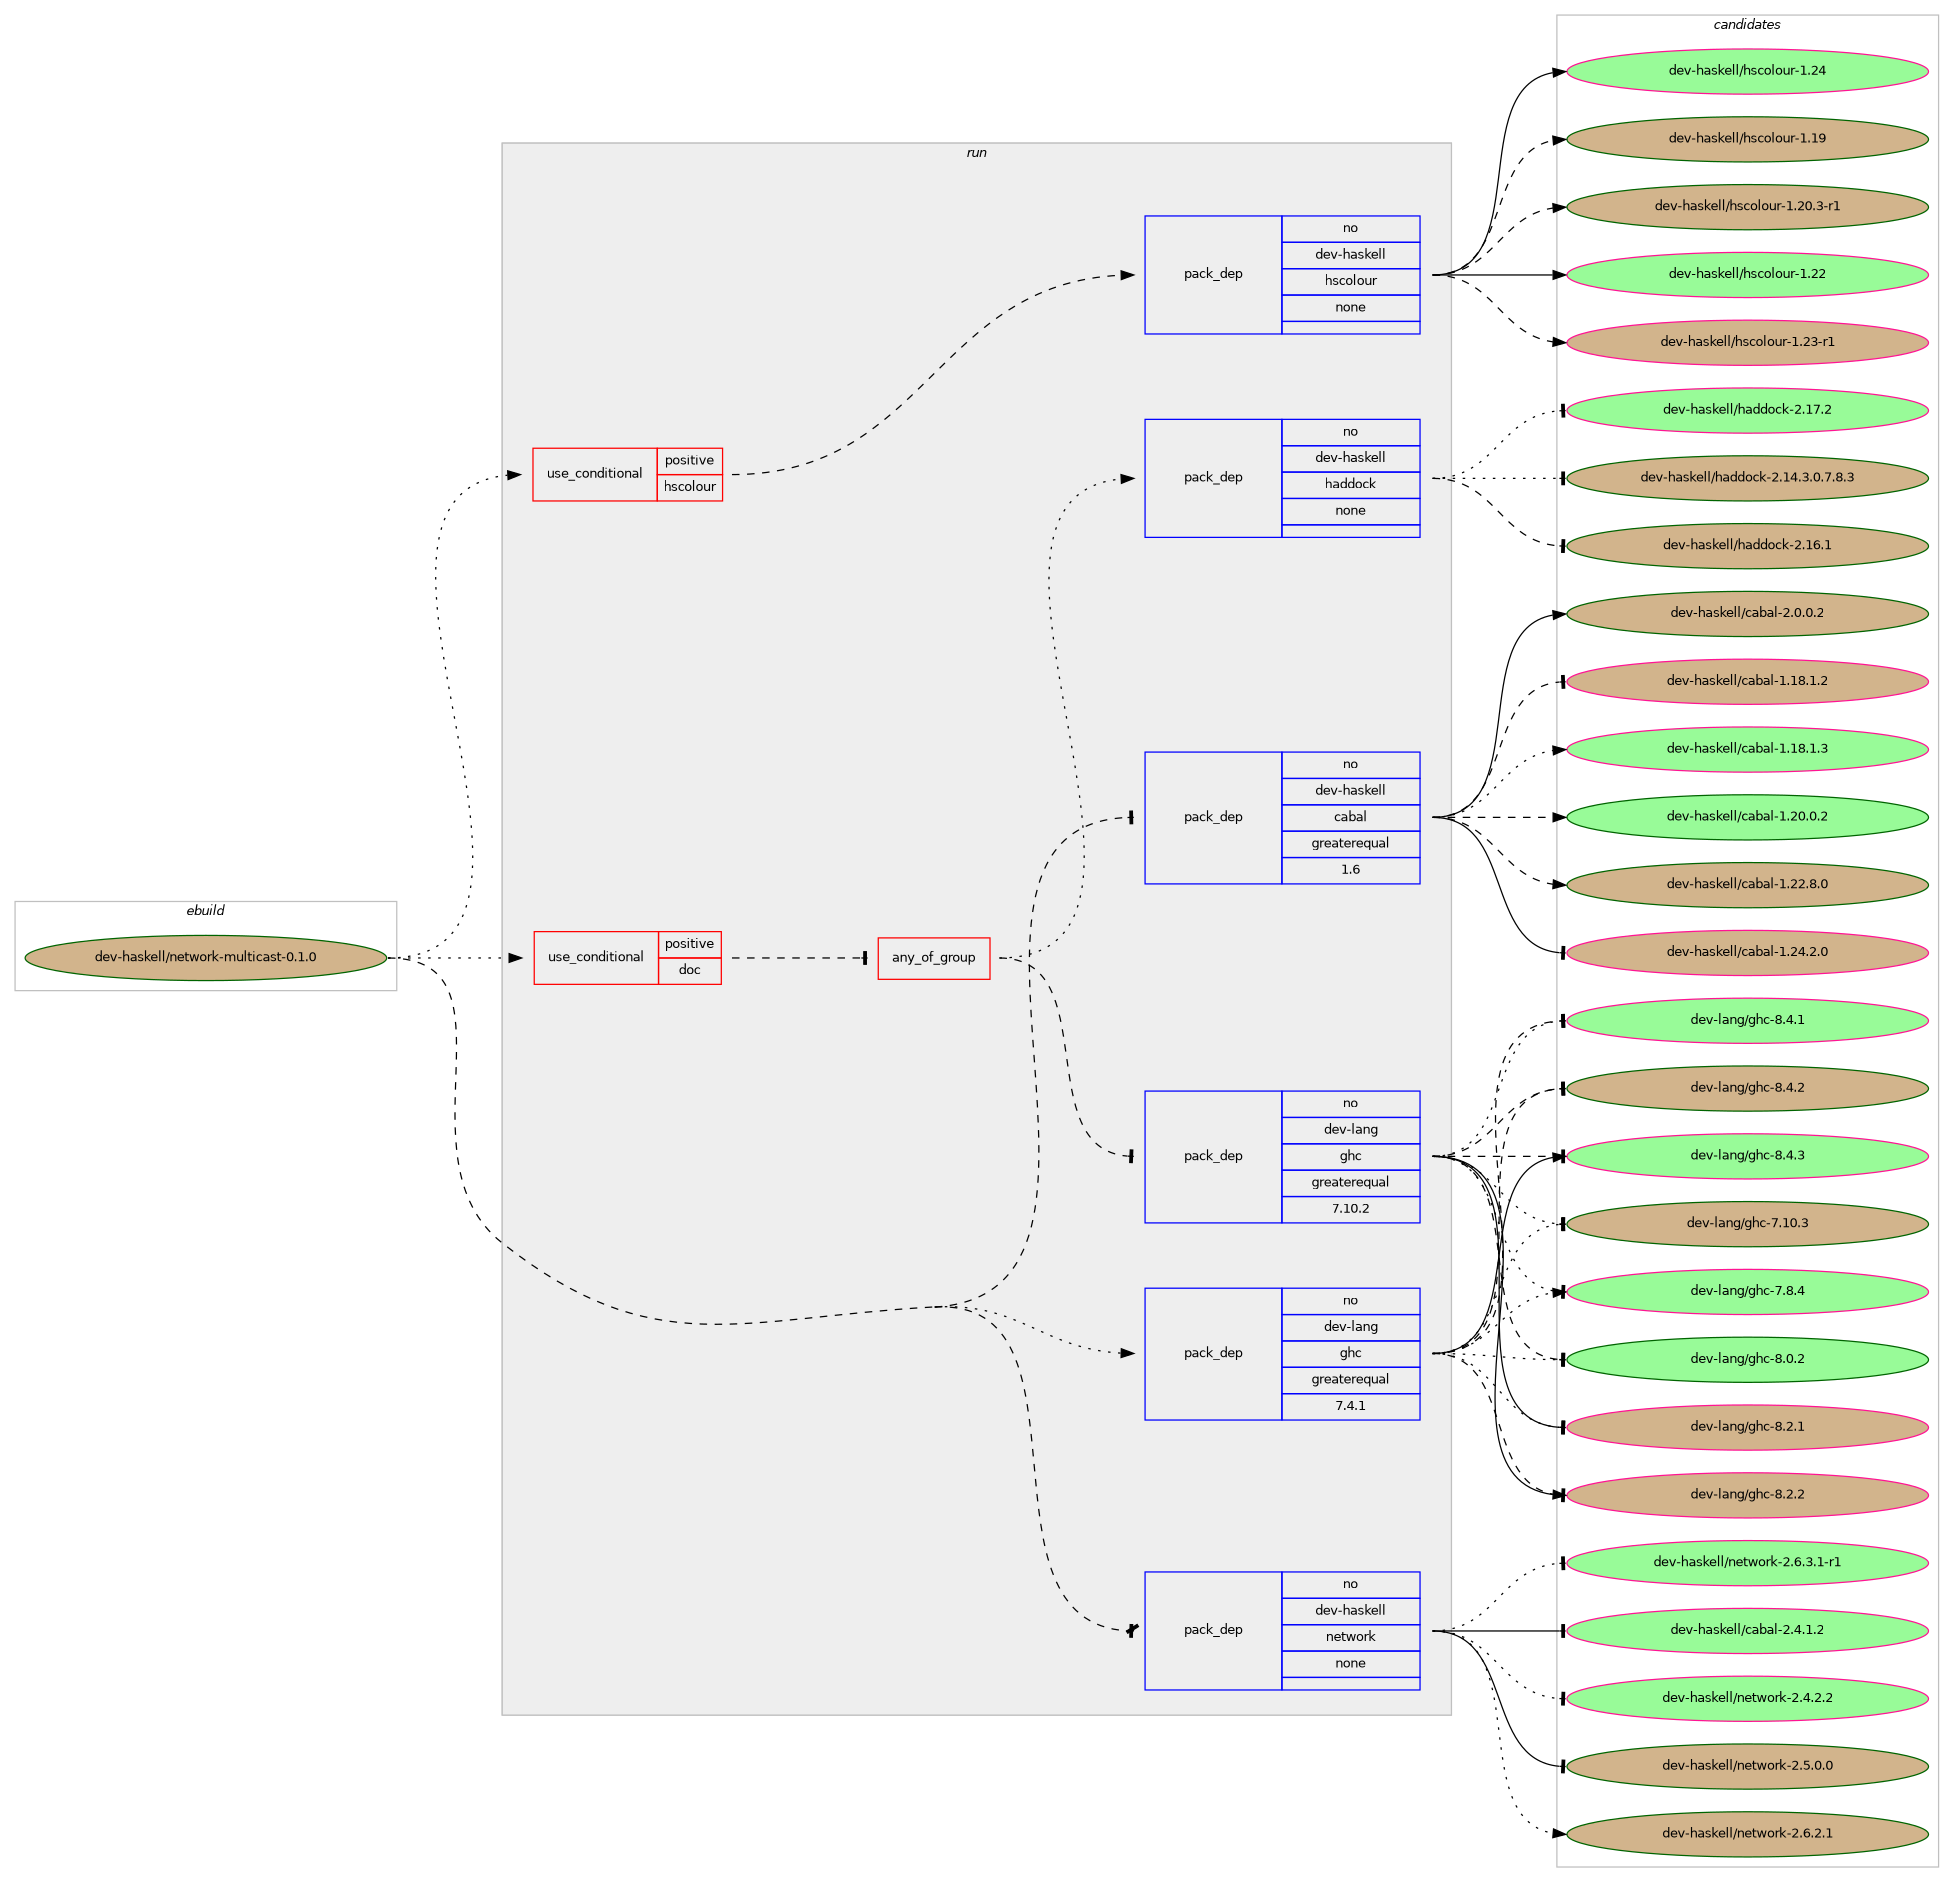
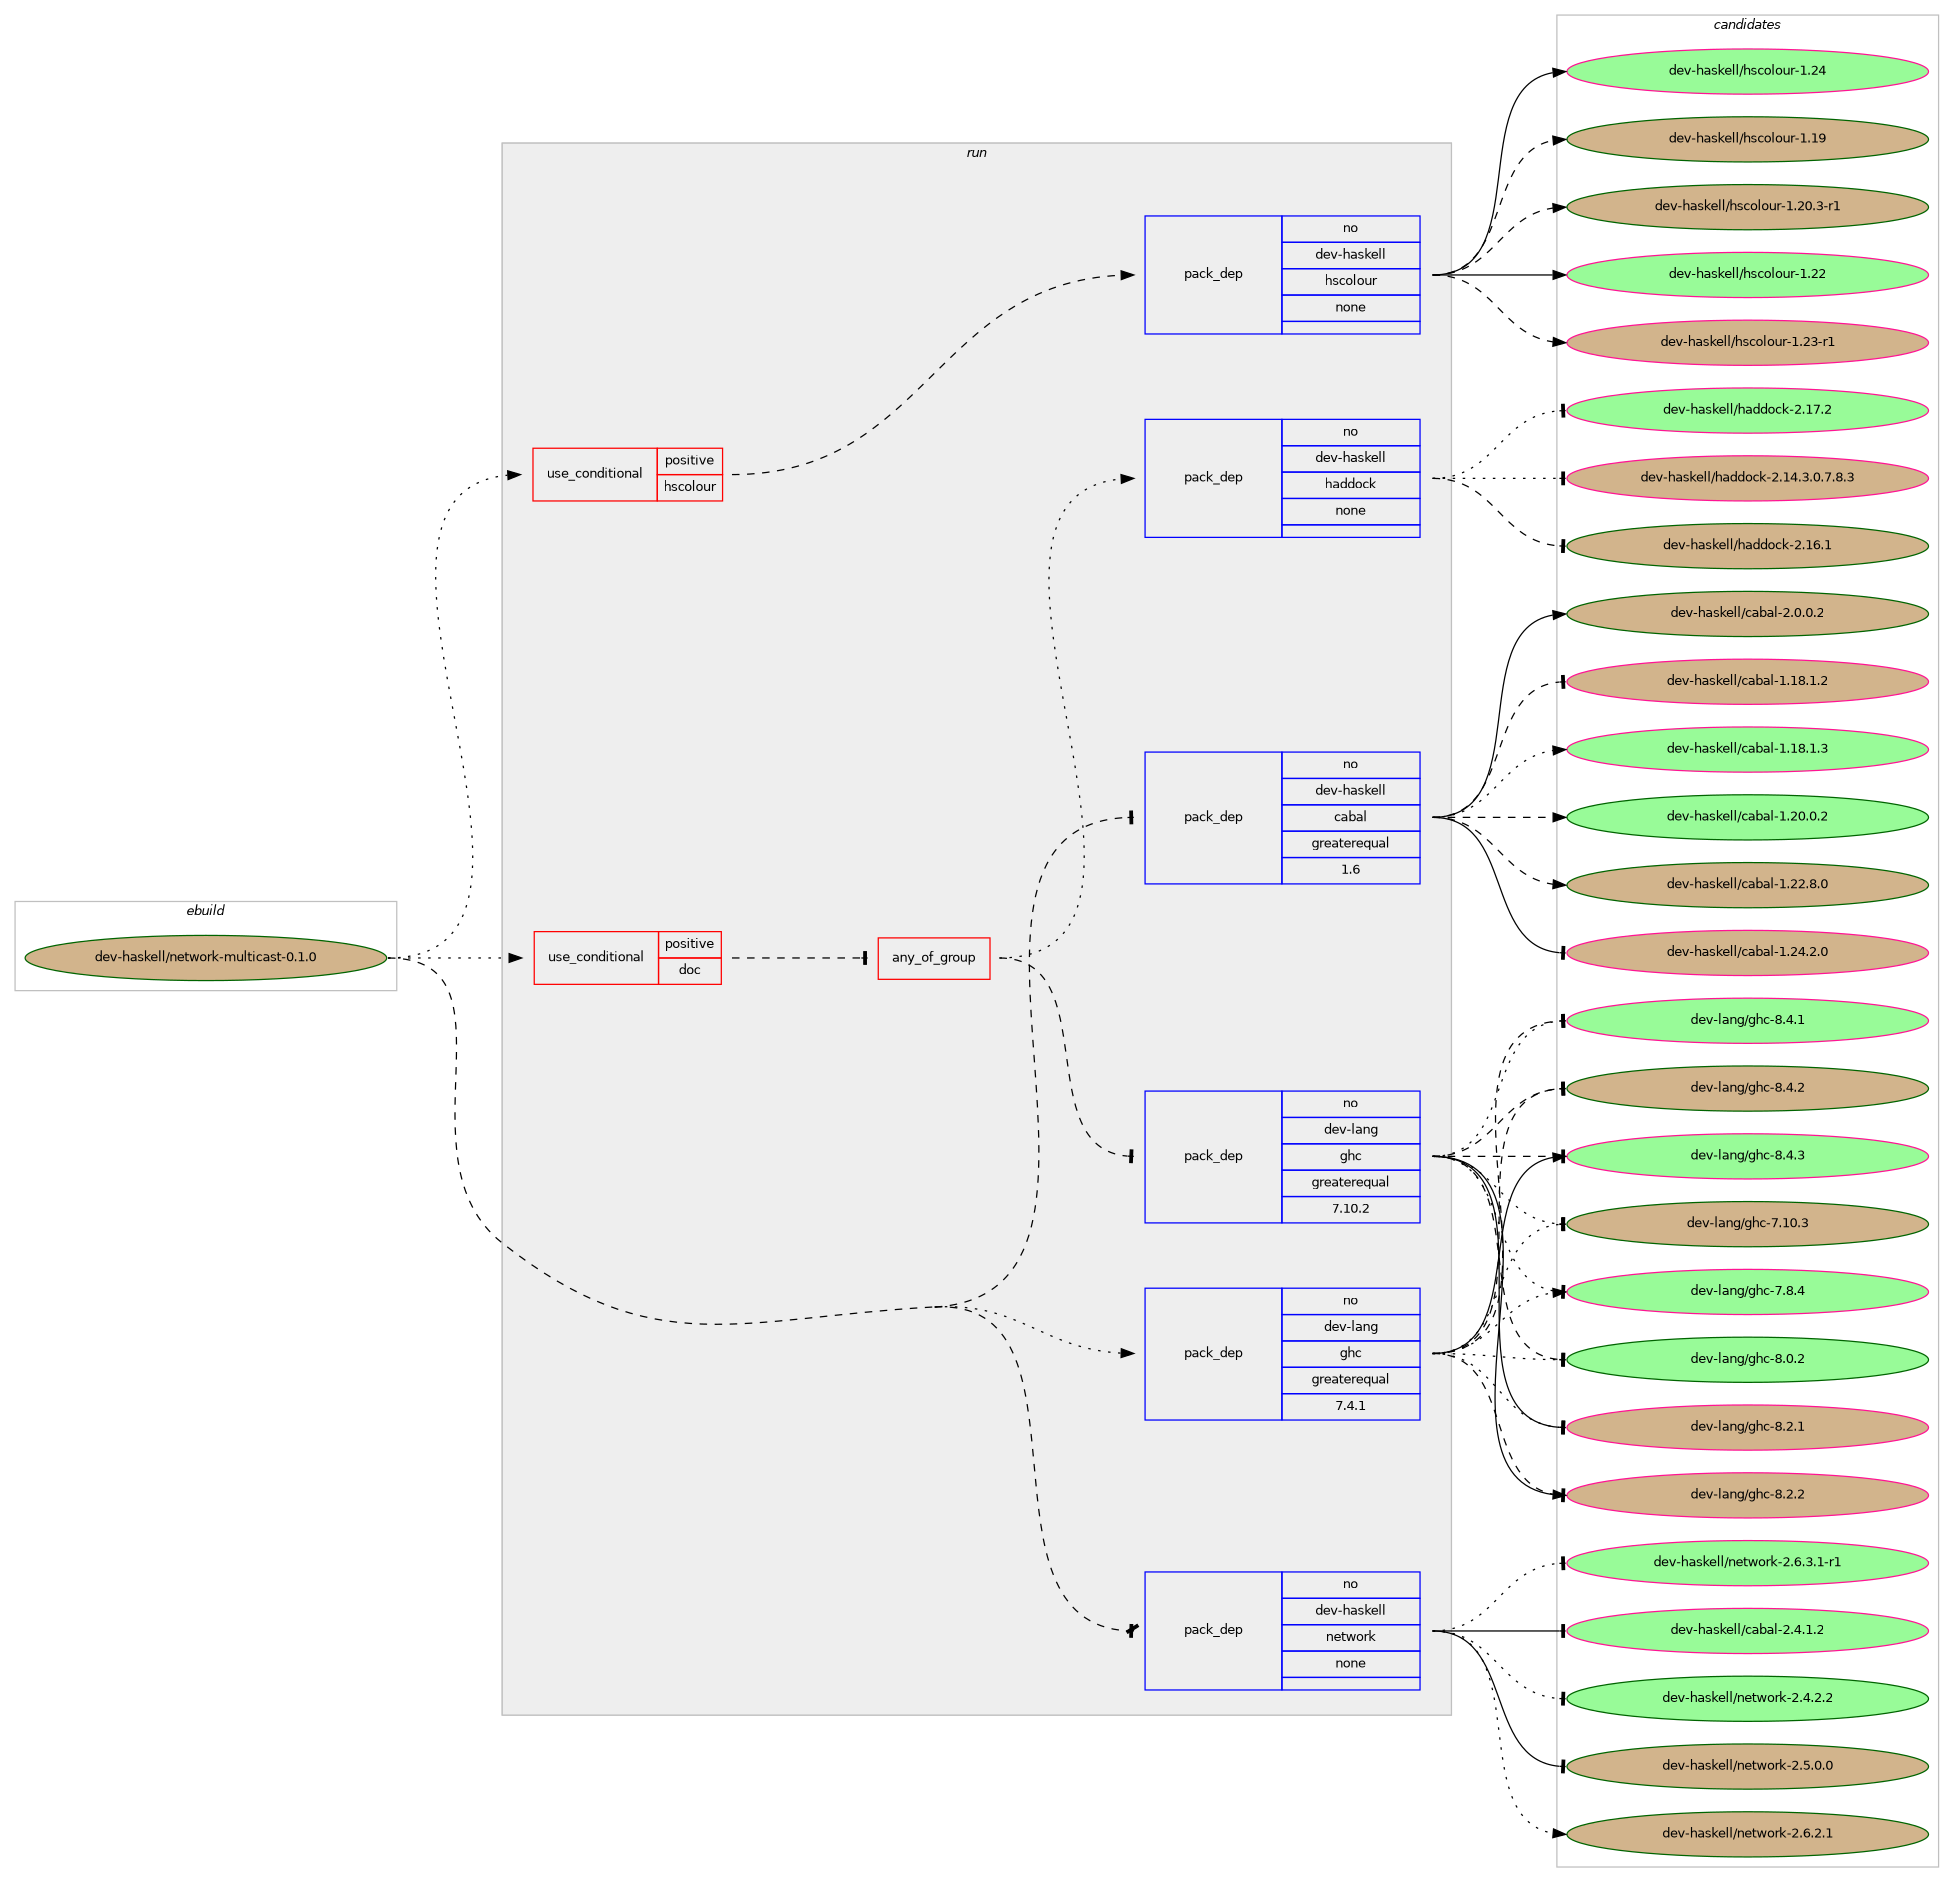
(1748, 478) -> (1748, 478)
(1748, 1699) -> (1748, 1699)
